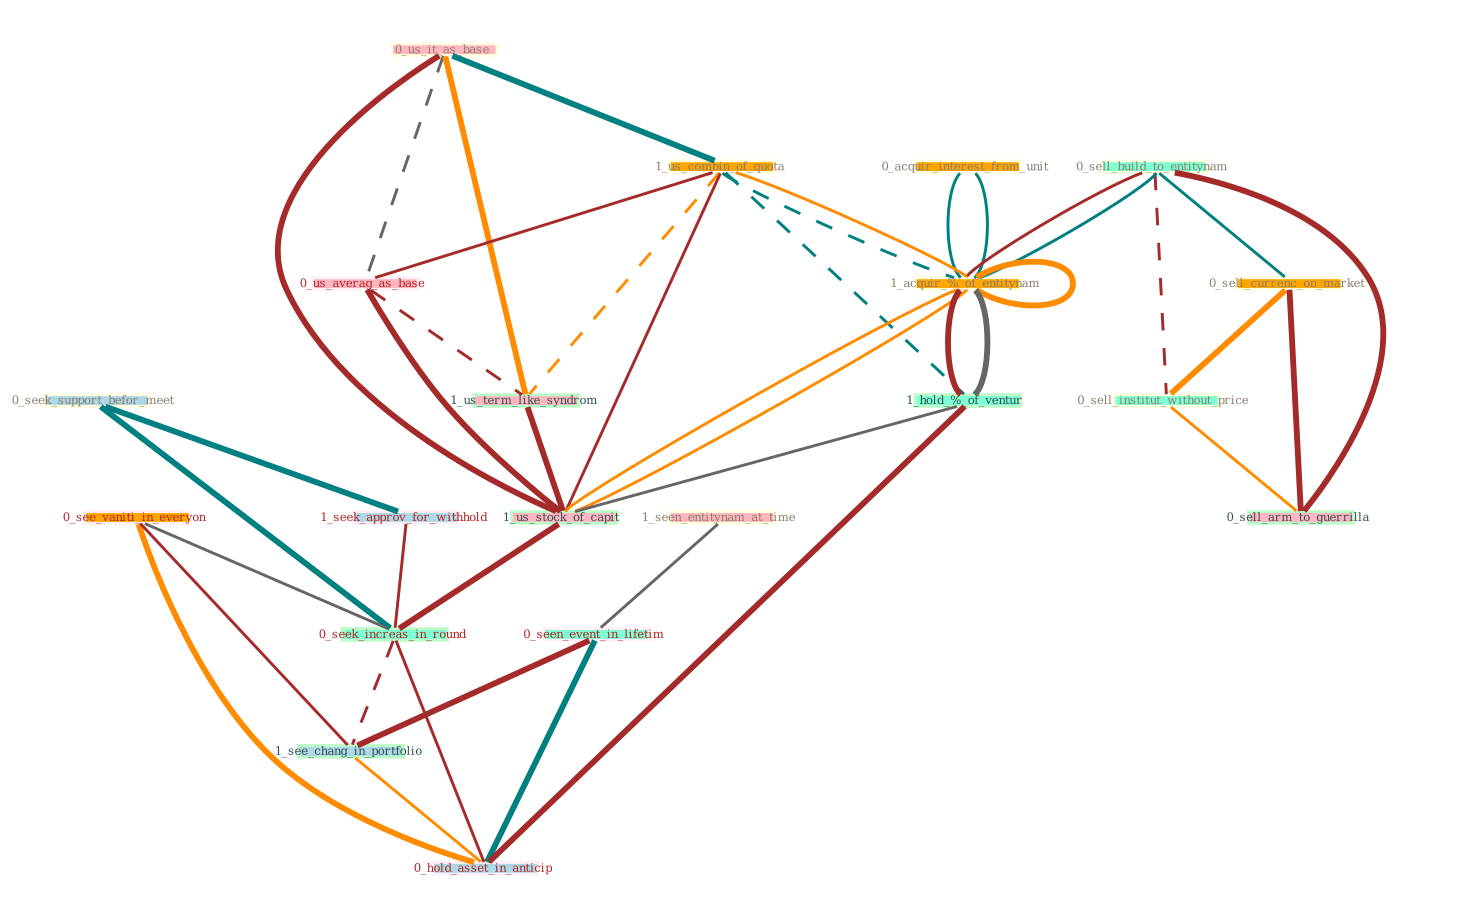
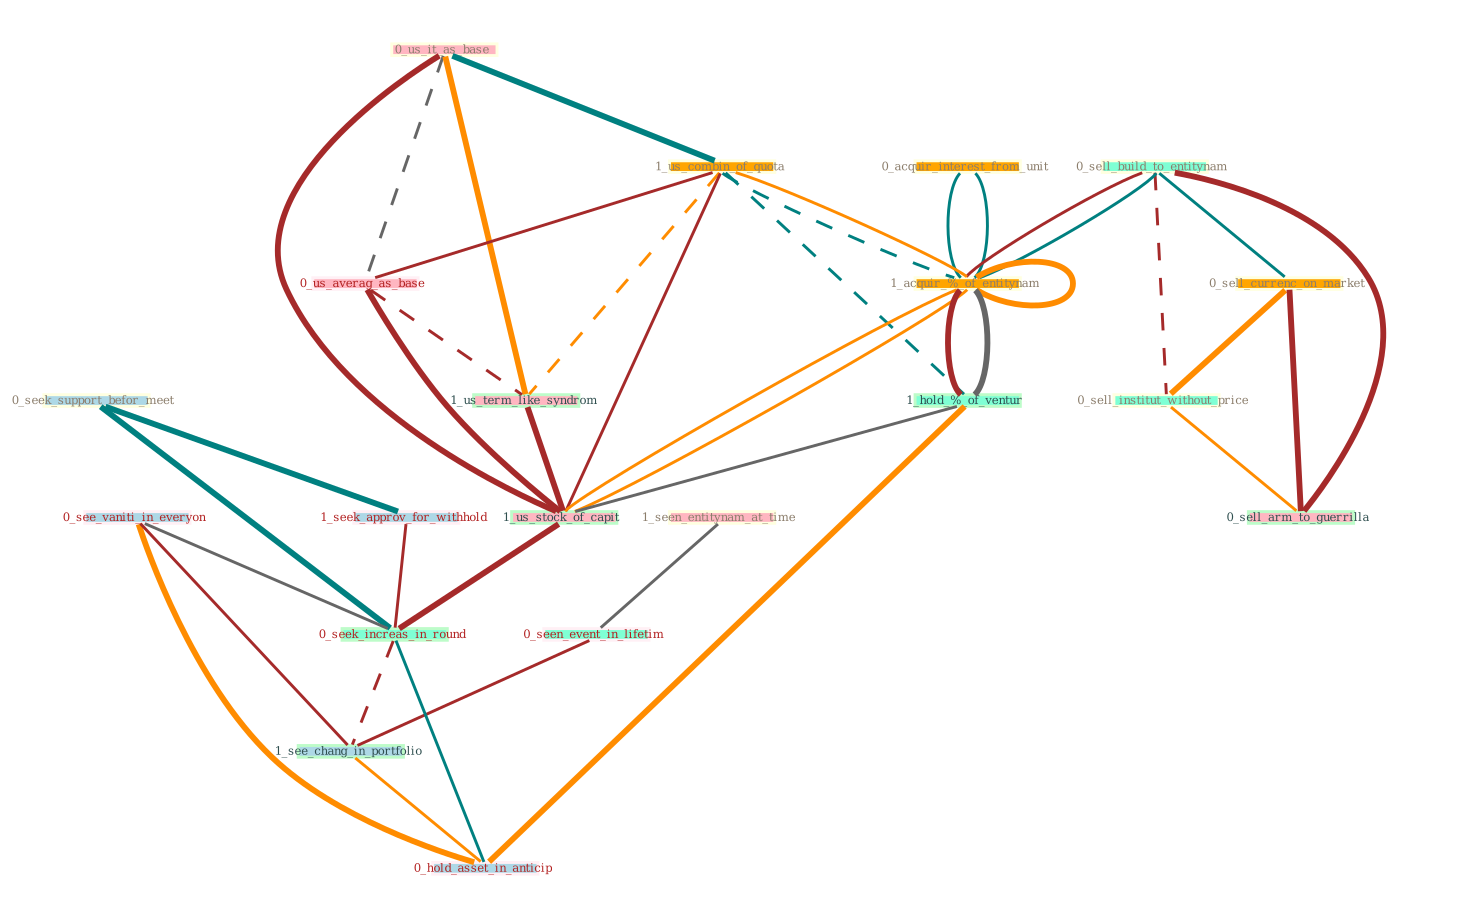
(137, 517) -> (137, 517)
(727, 634) -> (727, 634)
(473, 693) -> (473, 693)
(440, 751) -> (440, 751)
(541, 751) -> none
